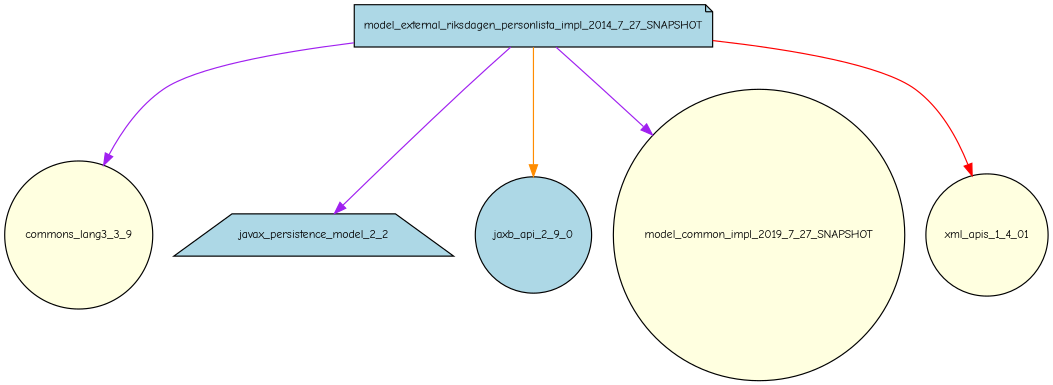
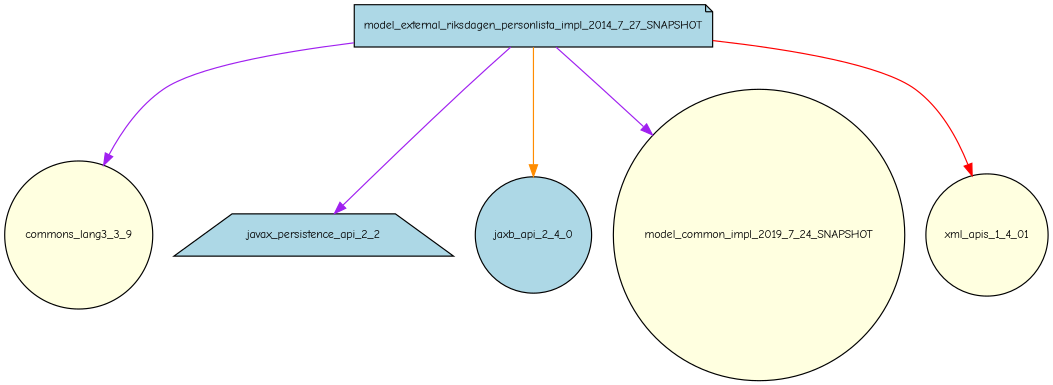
(314, 235) -> (314, 235)
(533, 235) -> (533, 235)
(759, 235) -> (759, 235)
